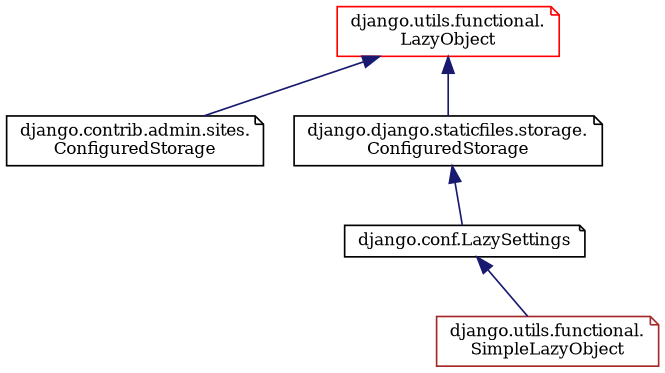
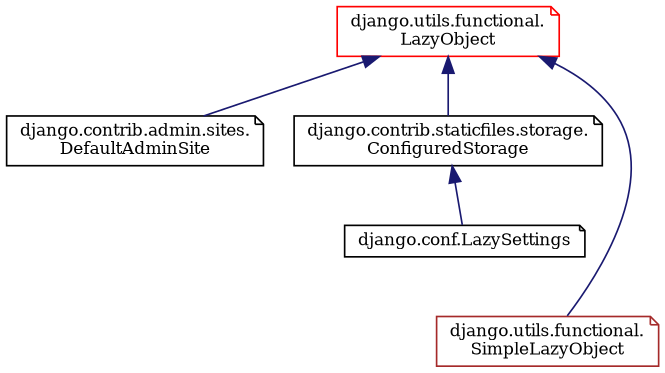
(135, 141) -> (135, 141)
(448, 141) -> (448, 141)
(508, 293) -> (630, 181)
